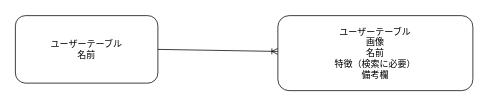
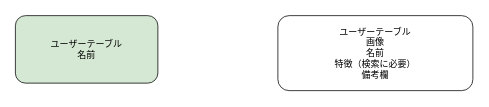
(87, 49) -> (87, 49)
(223, 50) -> none
